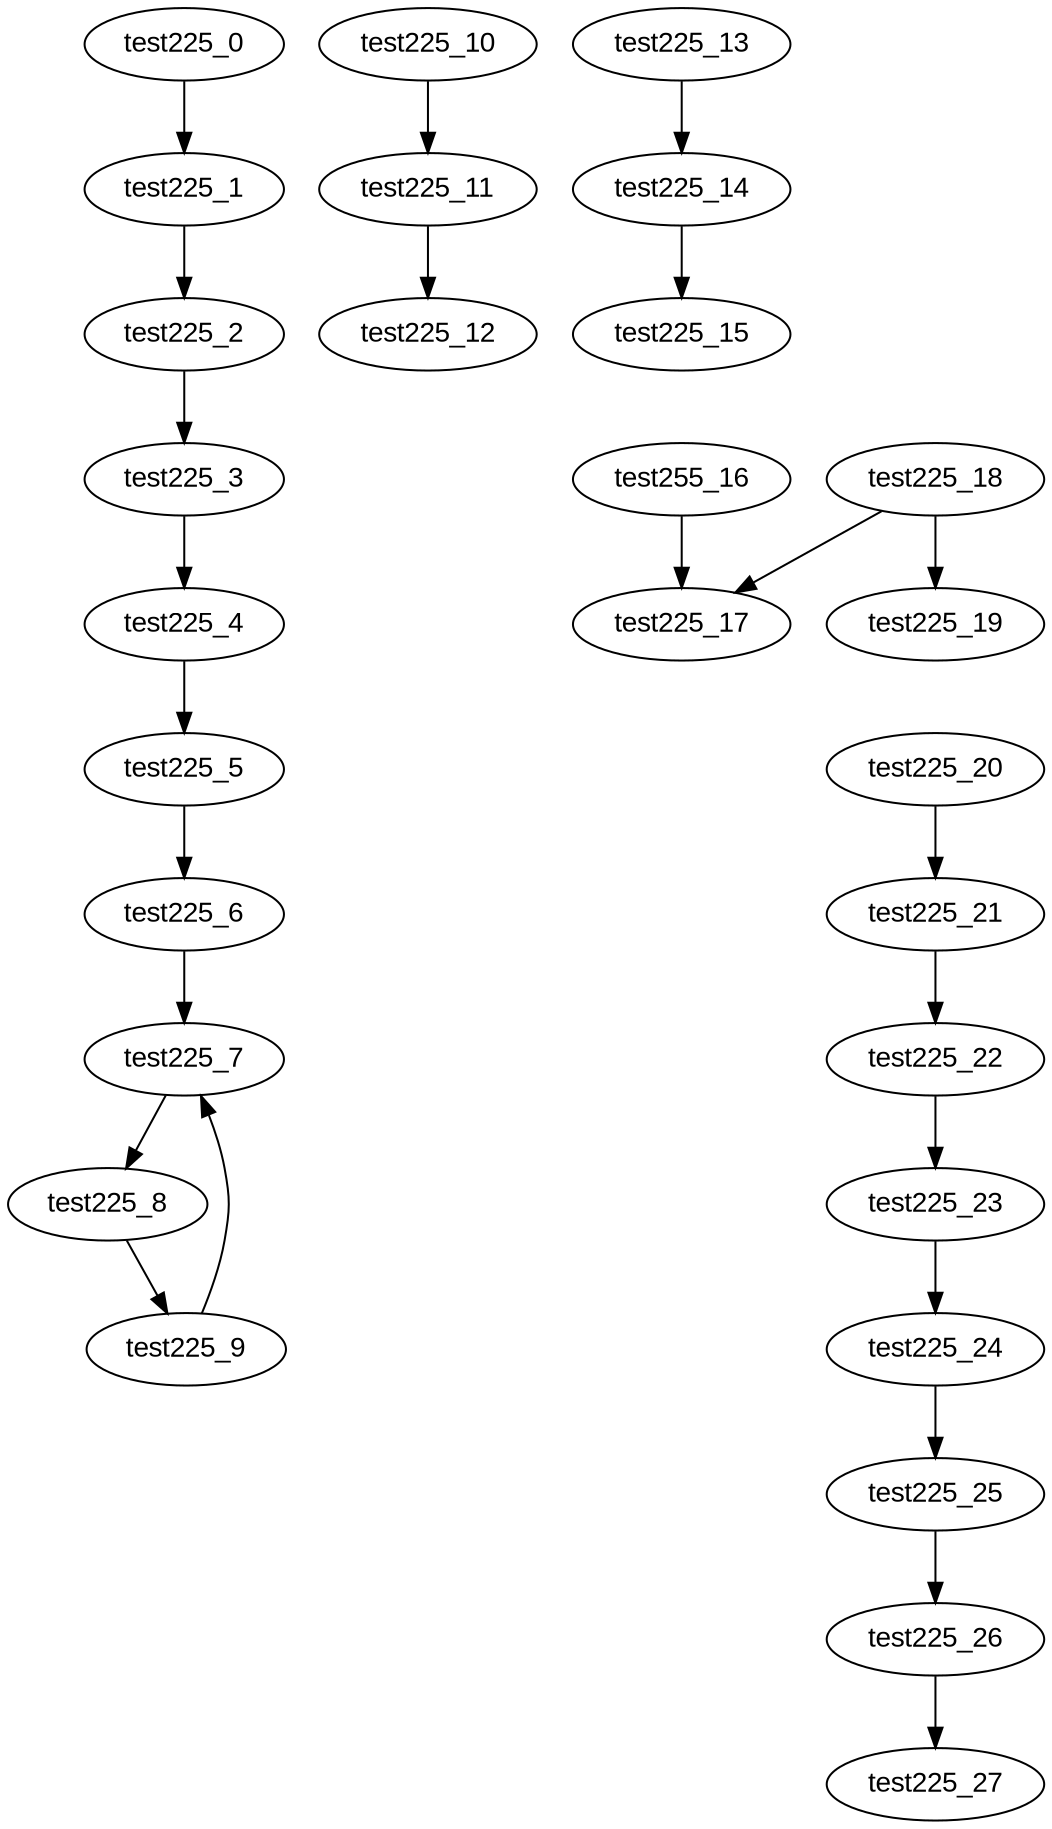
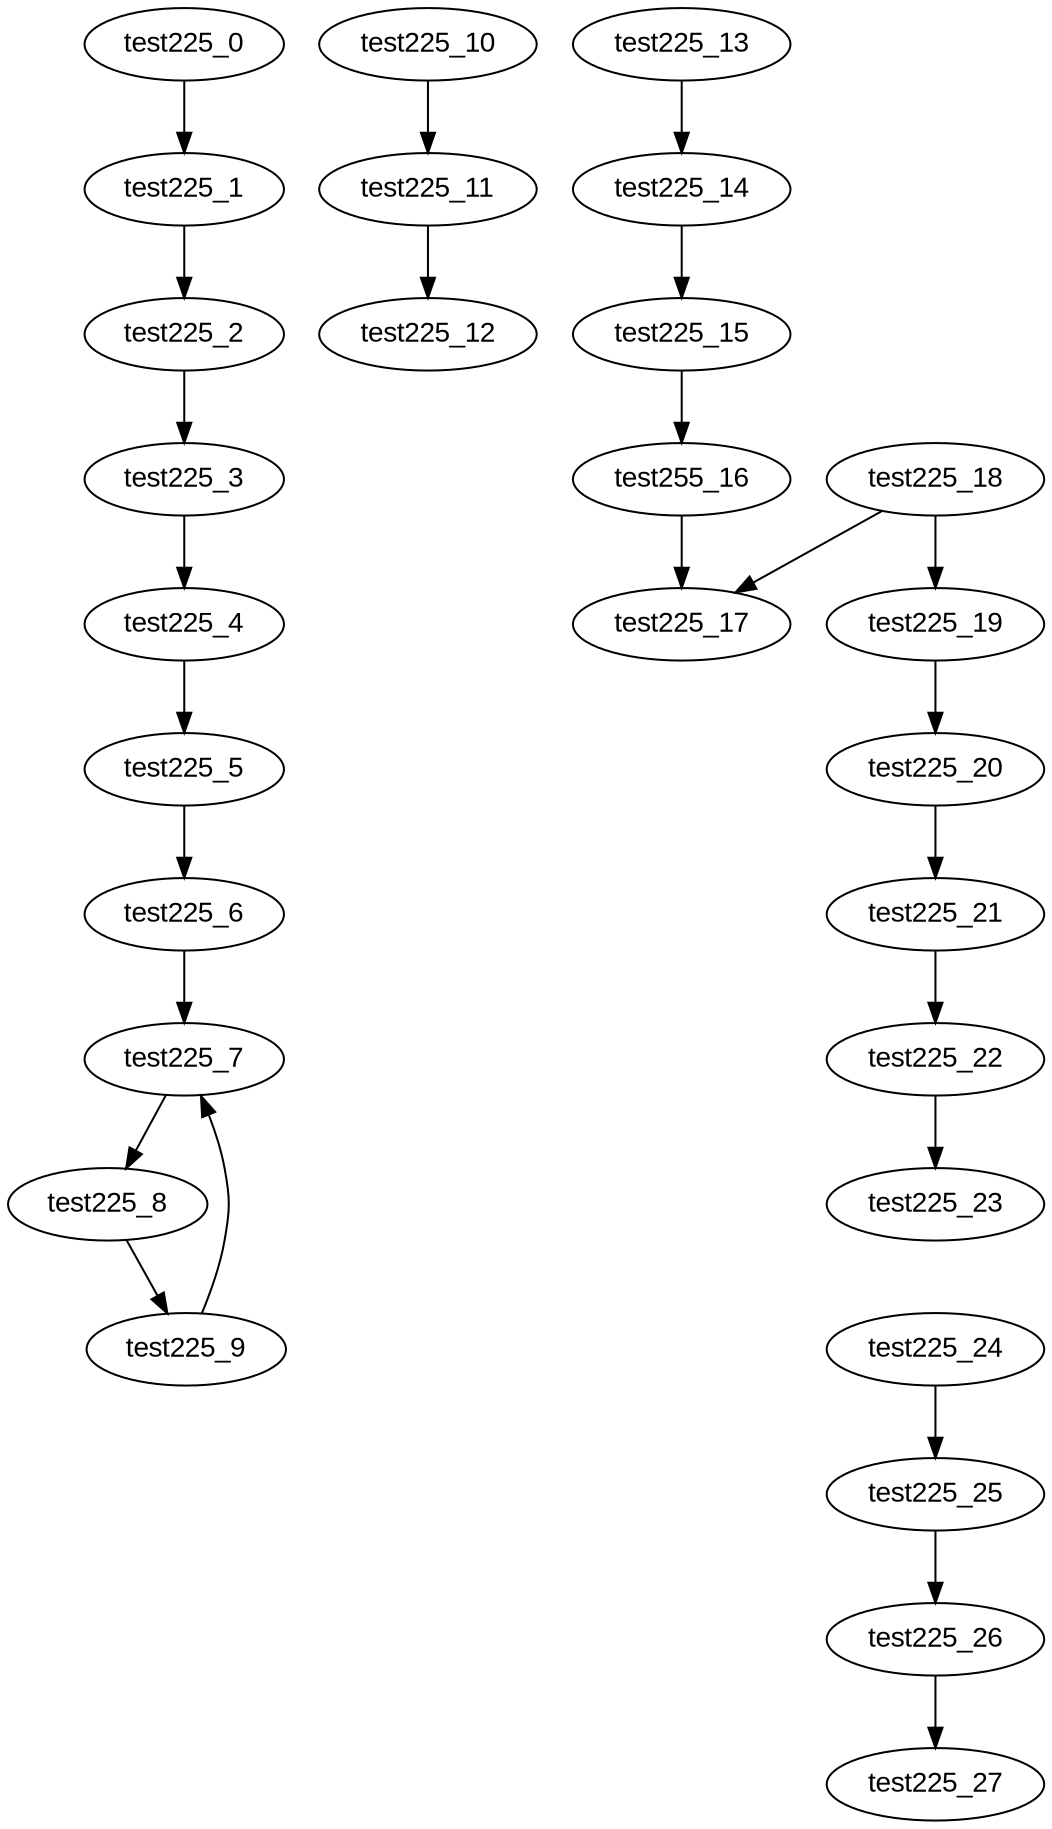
none -> (682, 397)
none -> (935, 687)
(935, 1267) -> none
